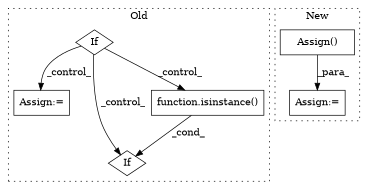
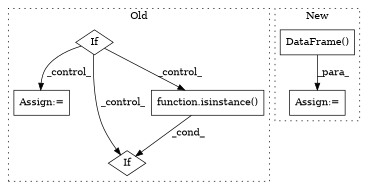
(317, 42) -> (317, 42)
